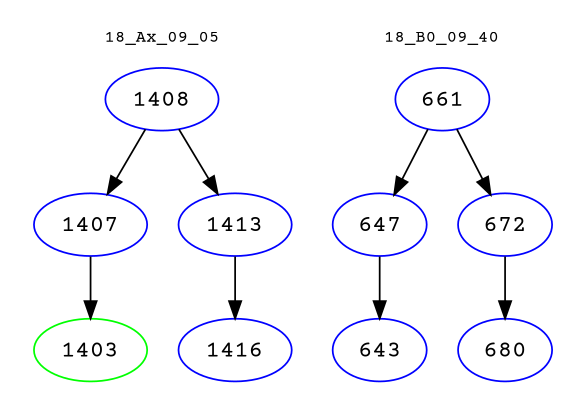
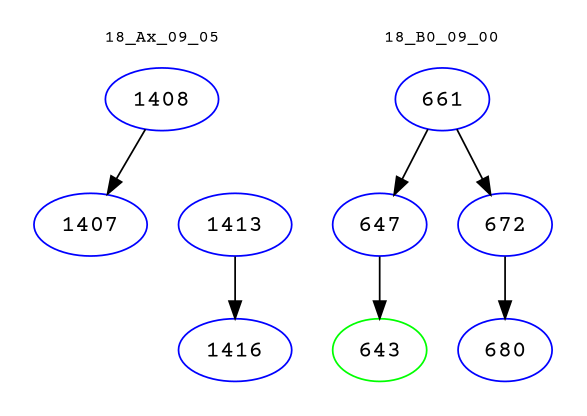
(442, 37) -> (442, 37)
(194, 154) -> none
(91, 350) -> none
(380, 350) -> (380, 350)
